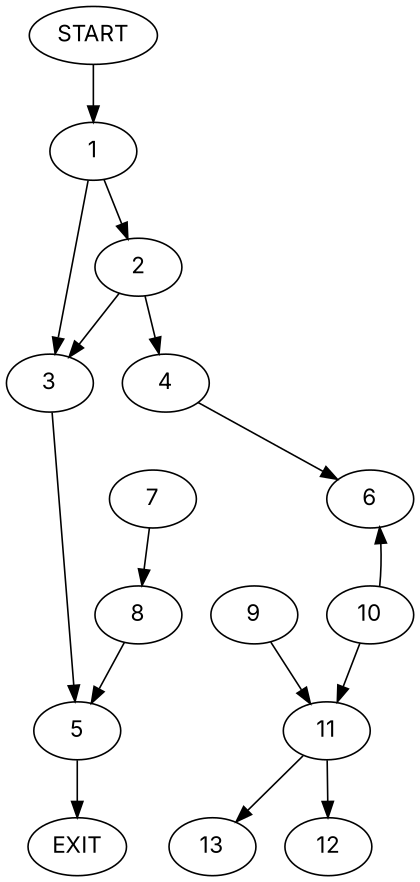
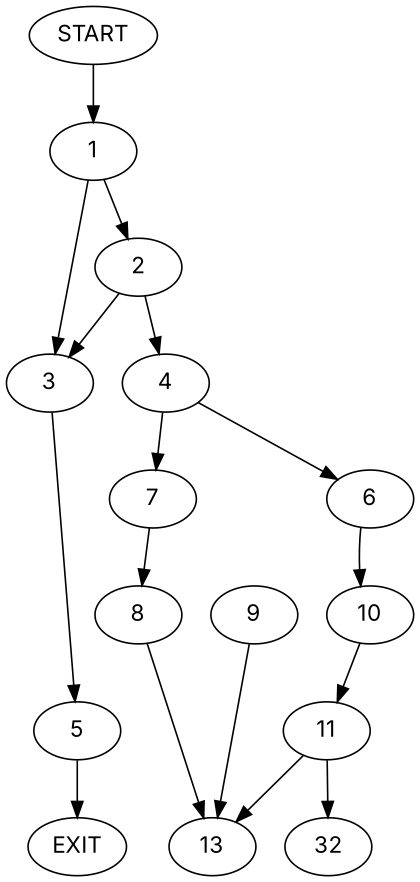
none -> (160, 433)
(381, 565) -> (359, 549)
(112, 666) -> (173, 723)
(286, 666) -> (235, 723)
(328, 847) -> (328, 847)
